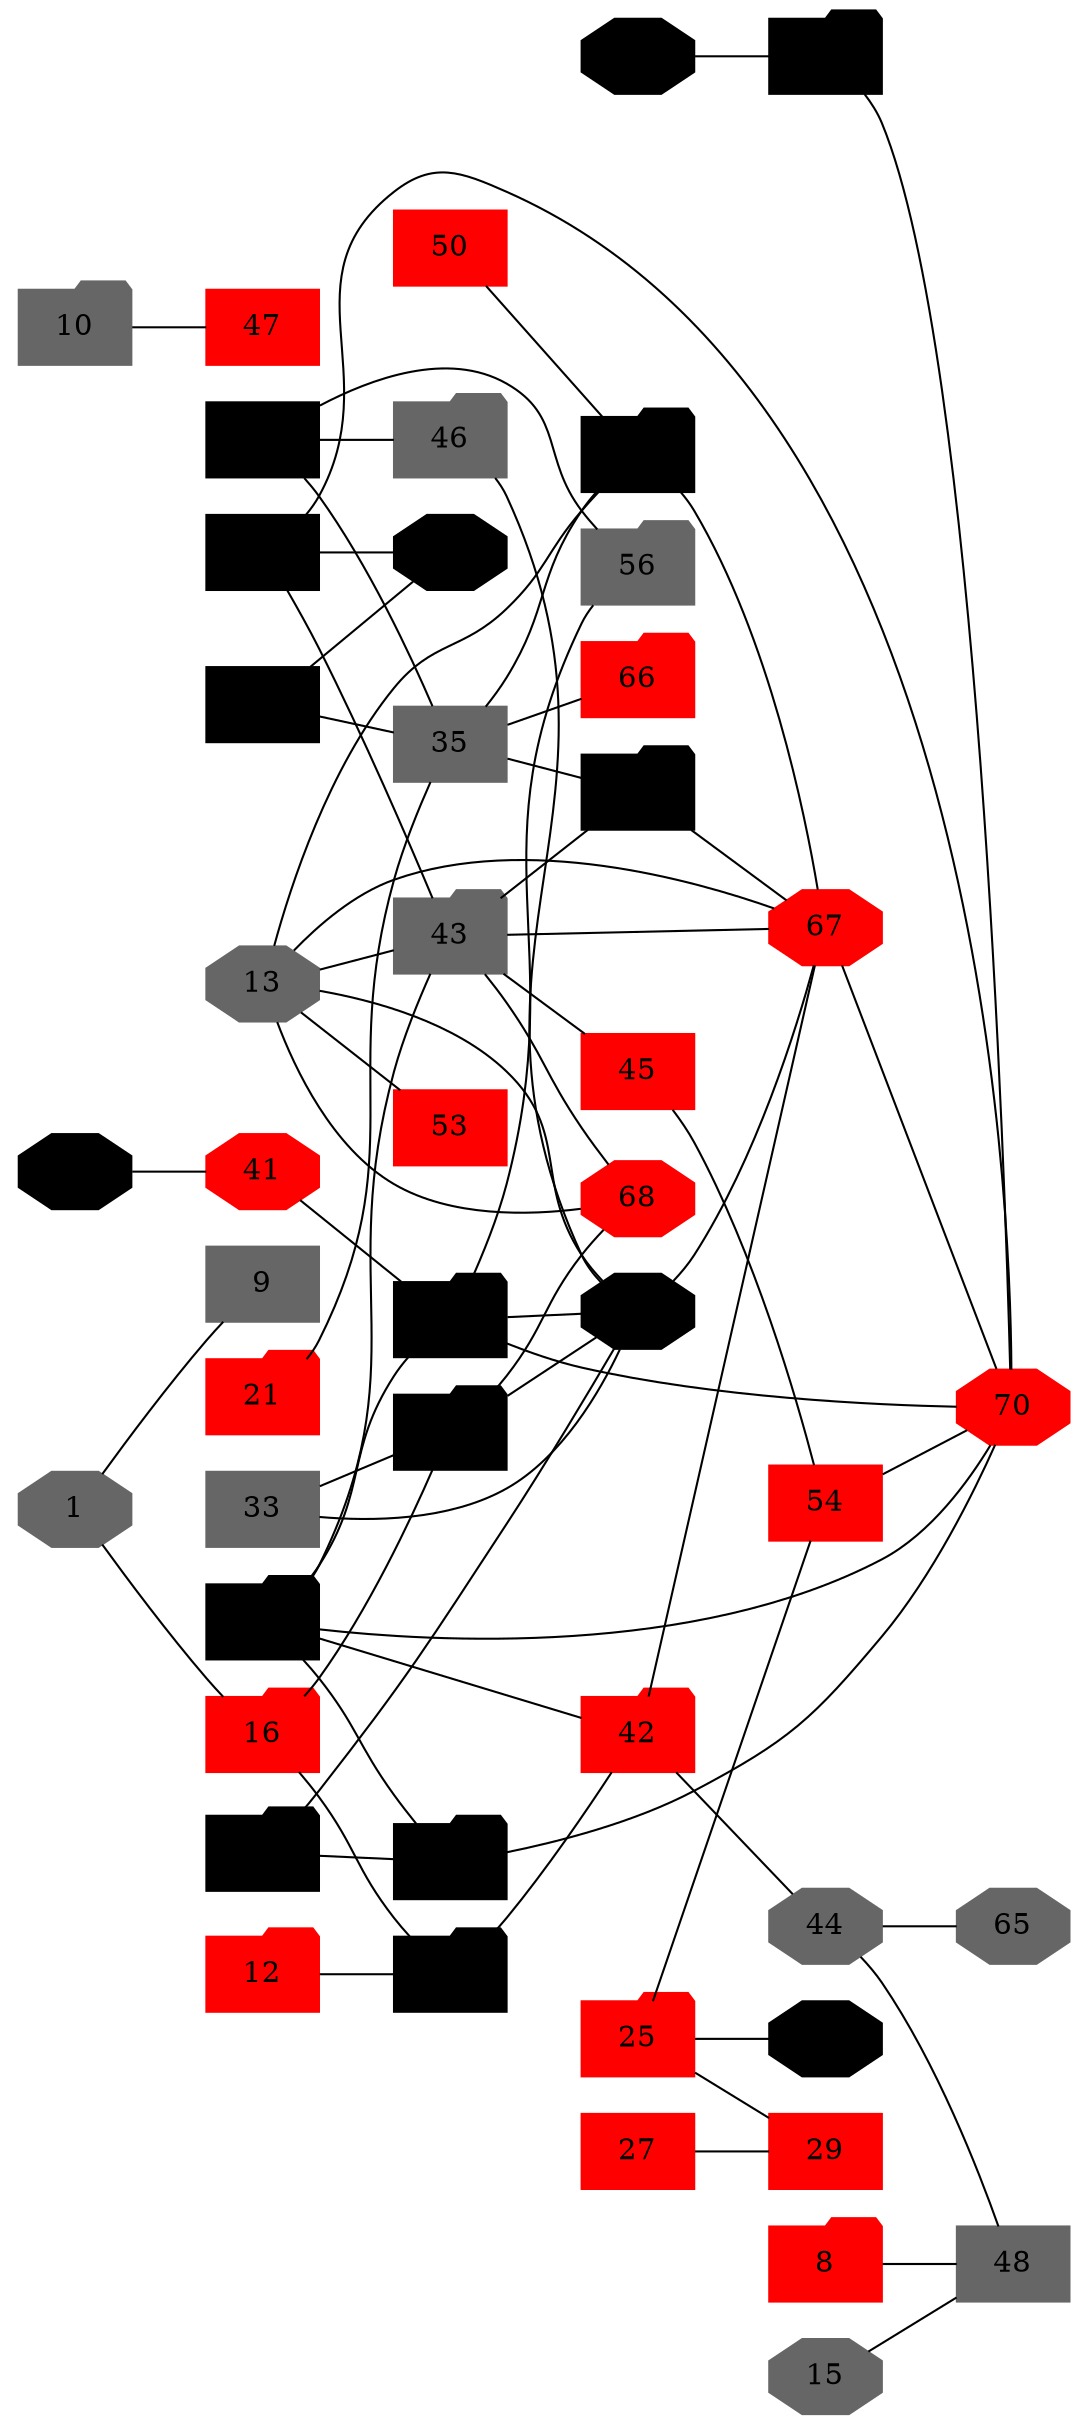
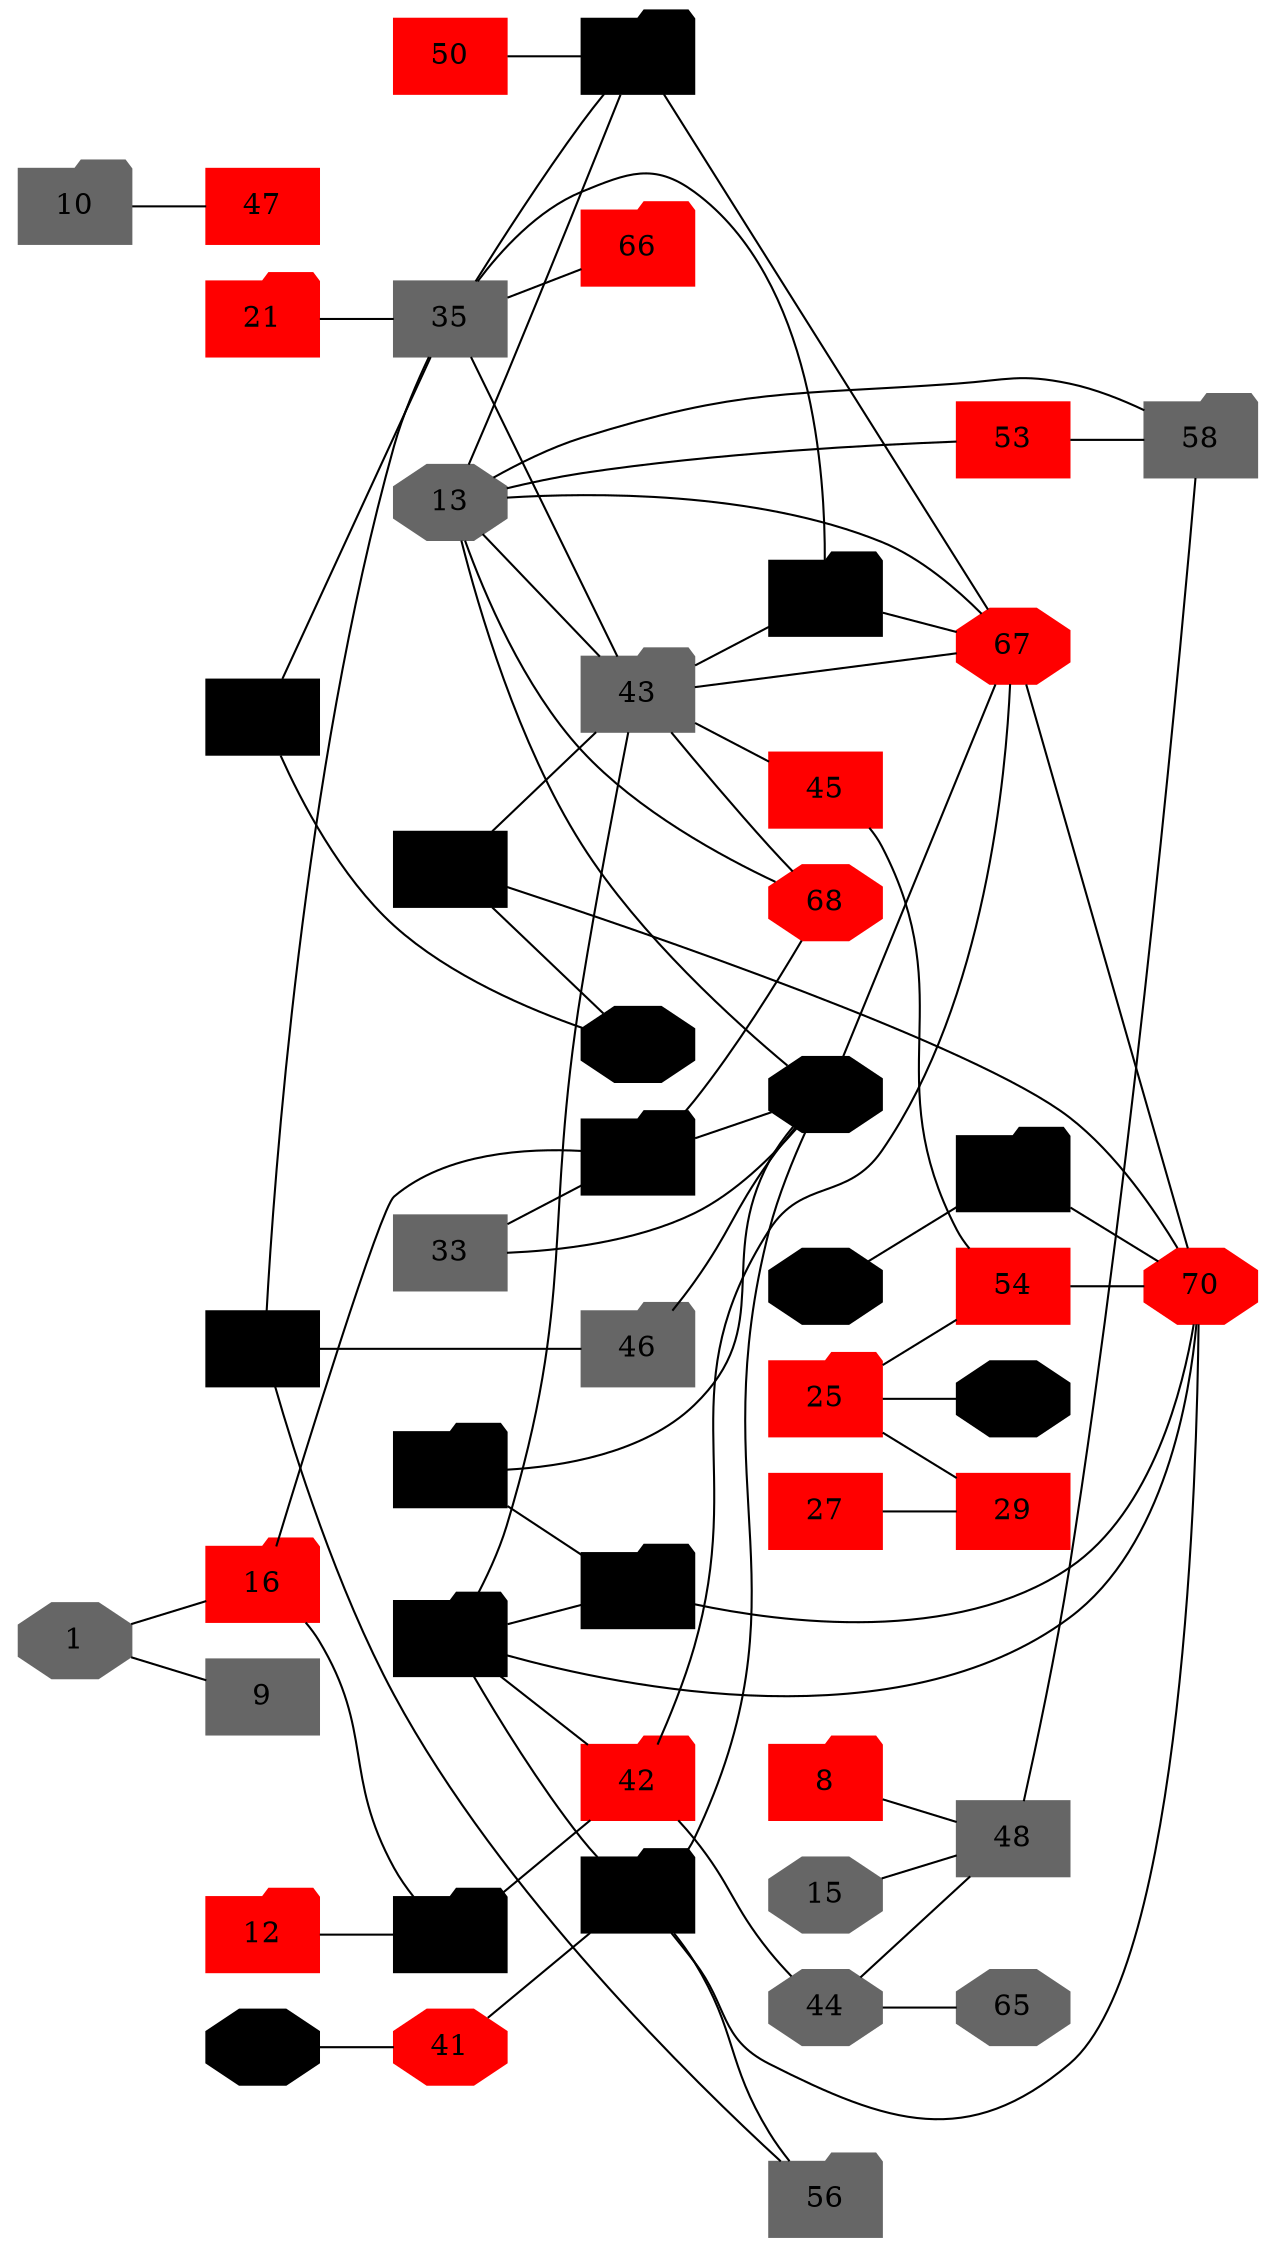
none -> (1201, 440)
none -> (548, 514)
